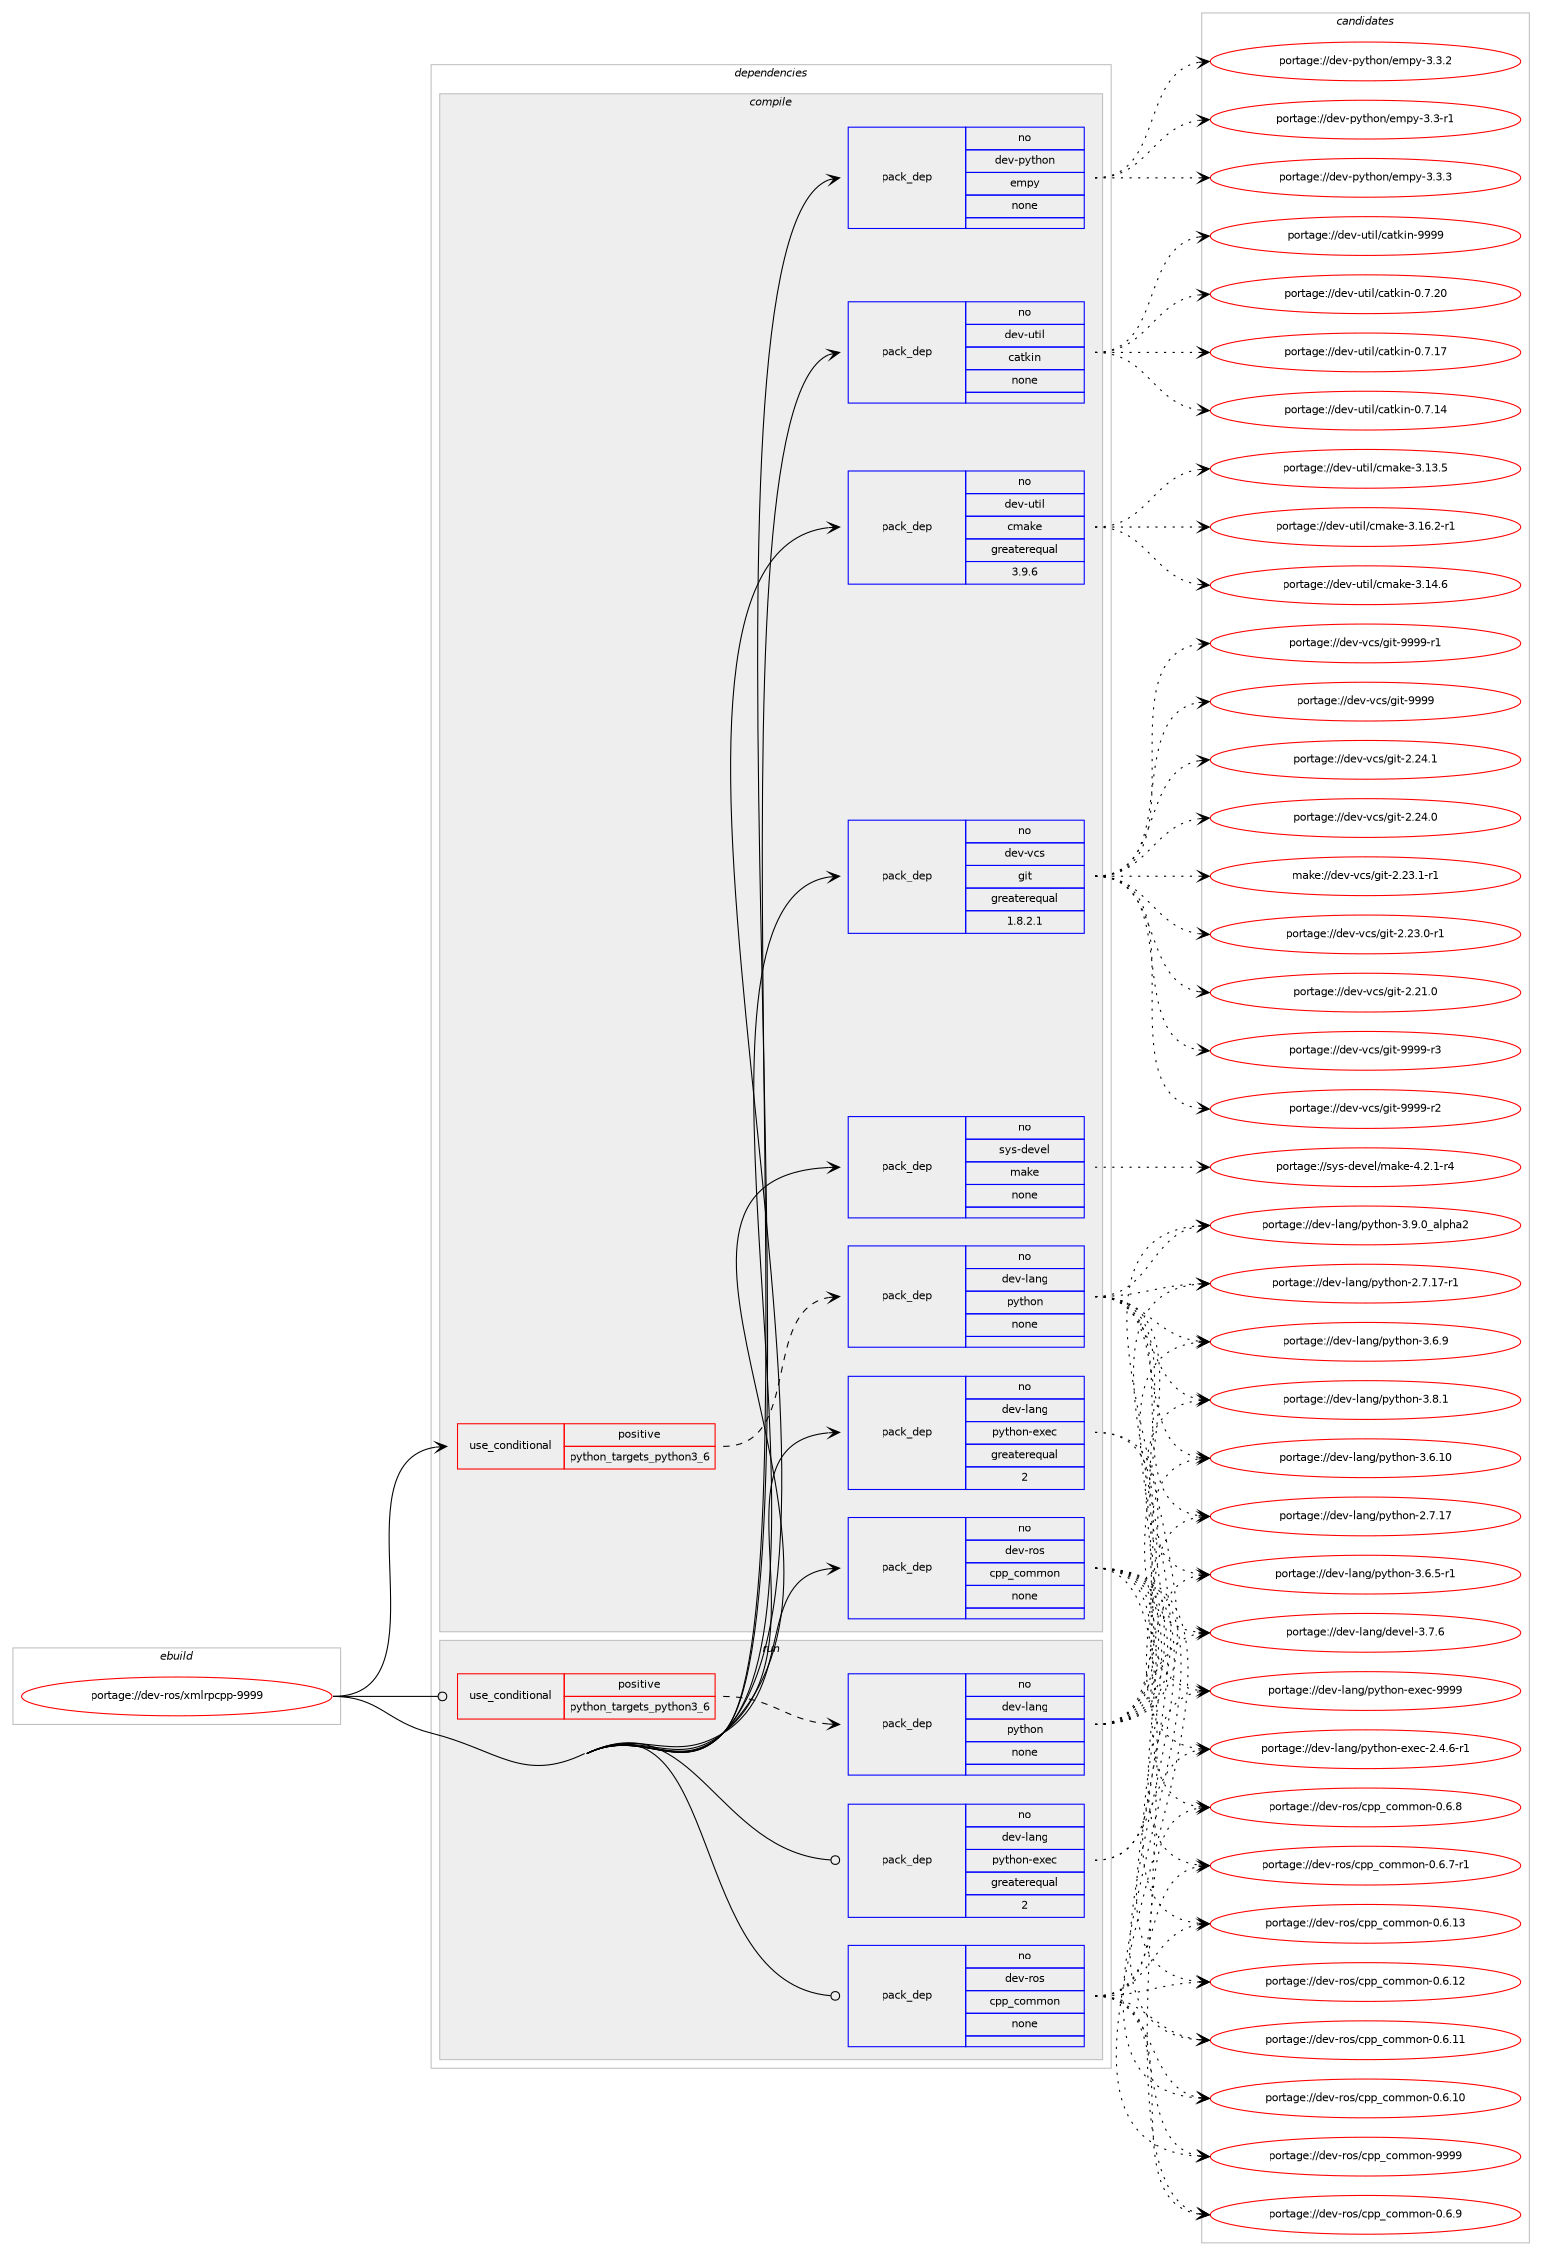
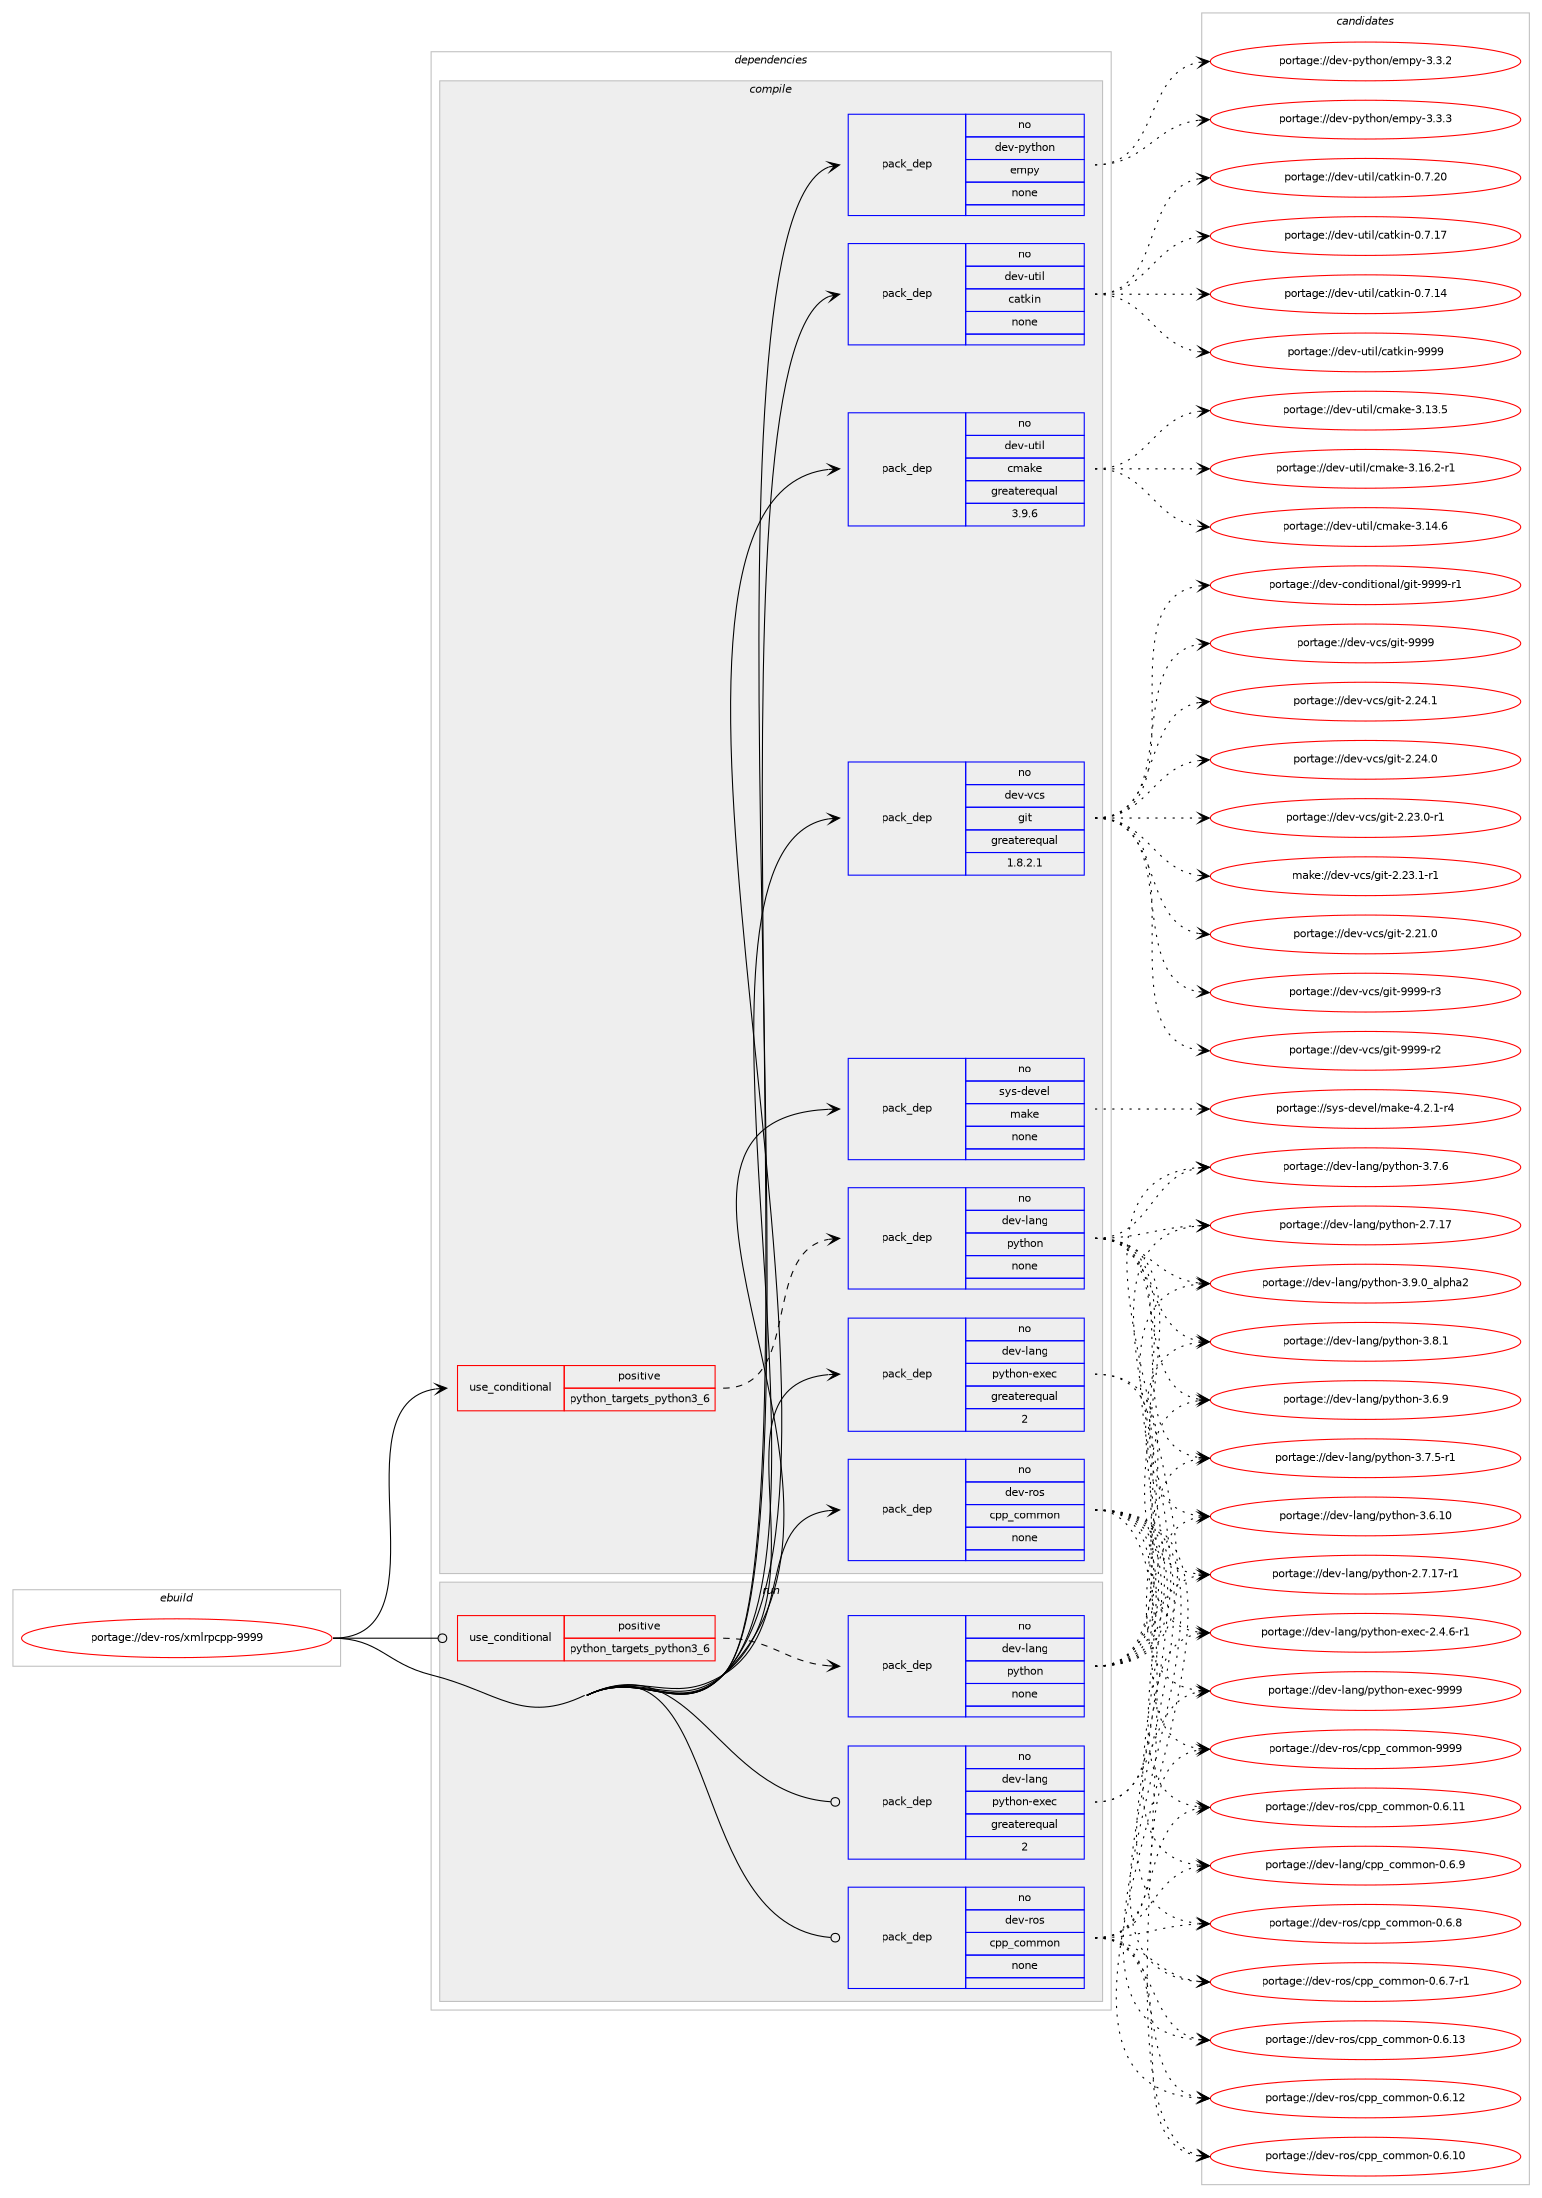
(1366, 120) -> none
(1366, 643) -> (1366, 585)
(1366, 1575) -> (1366, 1458)
(1366, 1633) -> (1366, 1167)
(1366, 2215) -> (1366, 1866)
